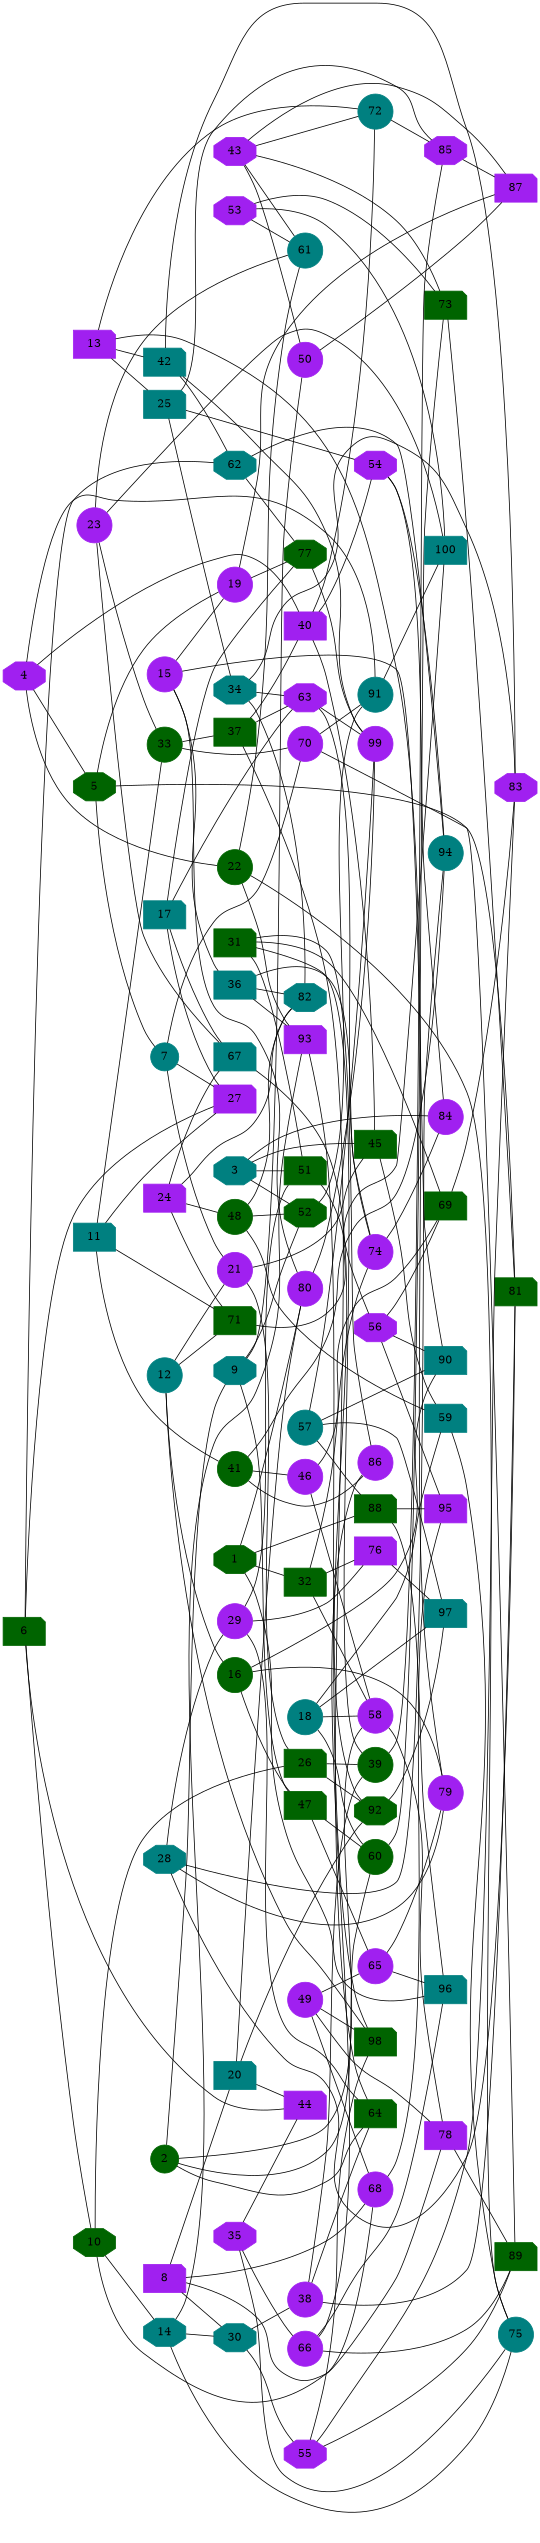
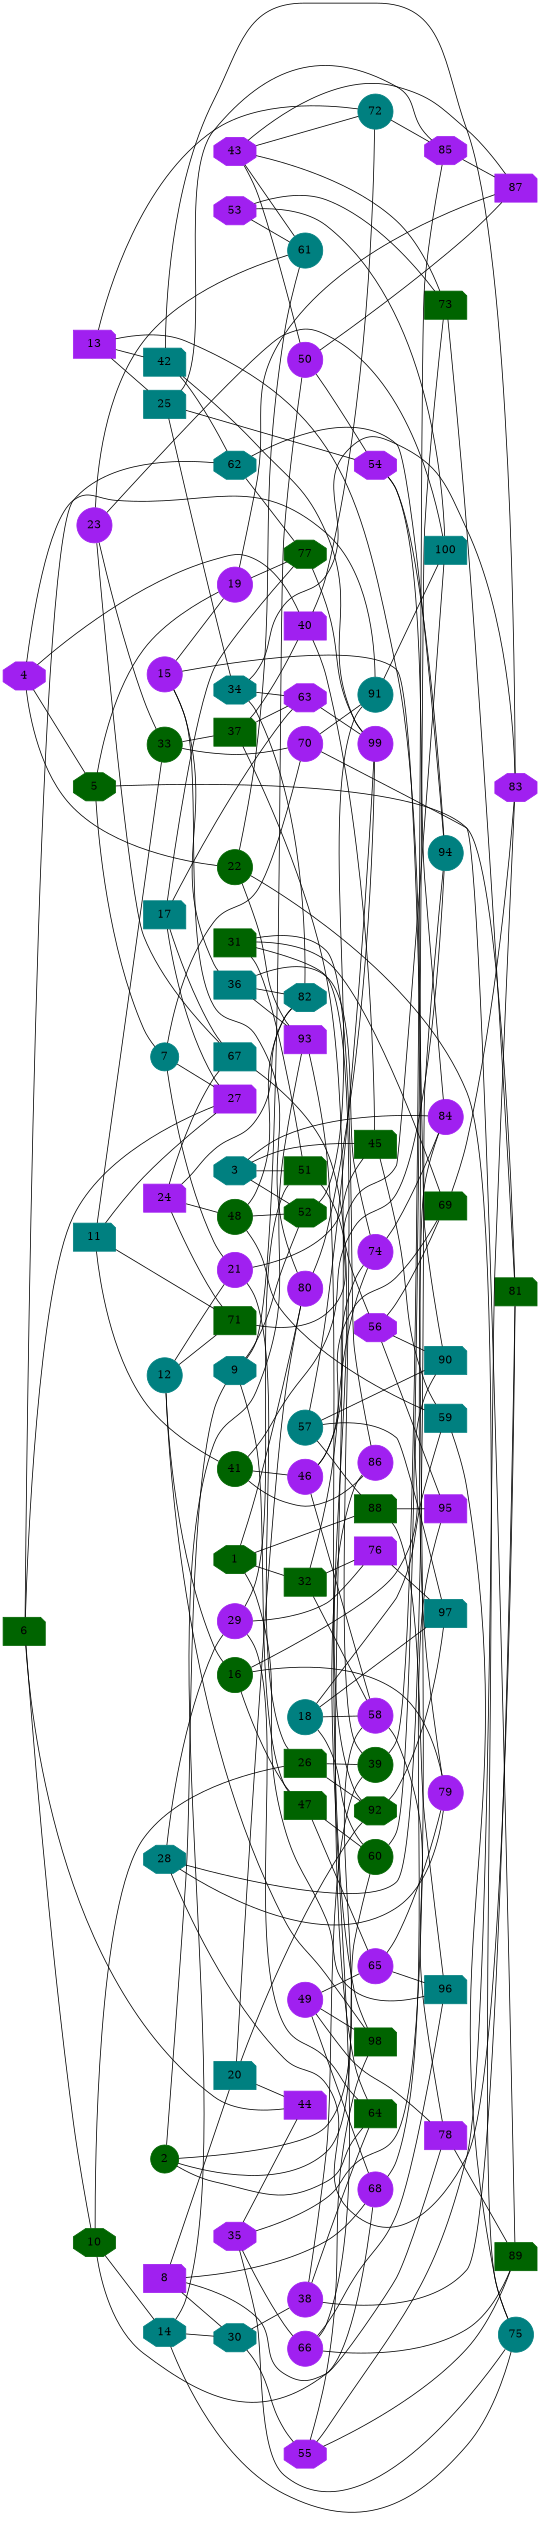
(350, 548) -> (342, 412)
(350, 970) -> (341, 1365)
none -> (423, 1721)
